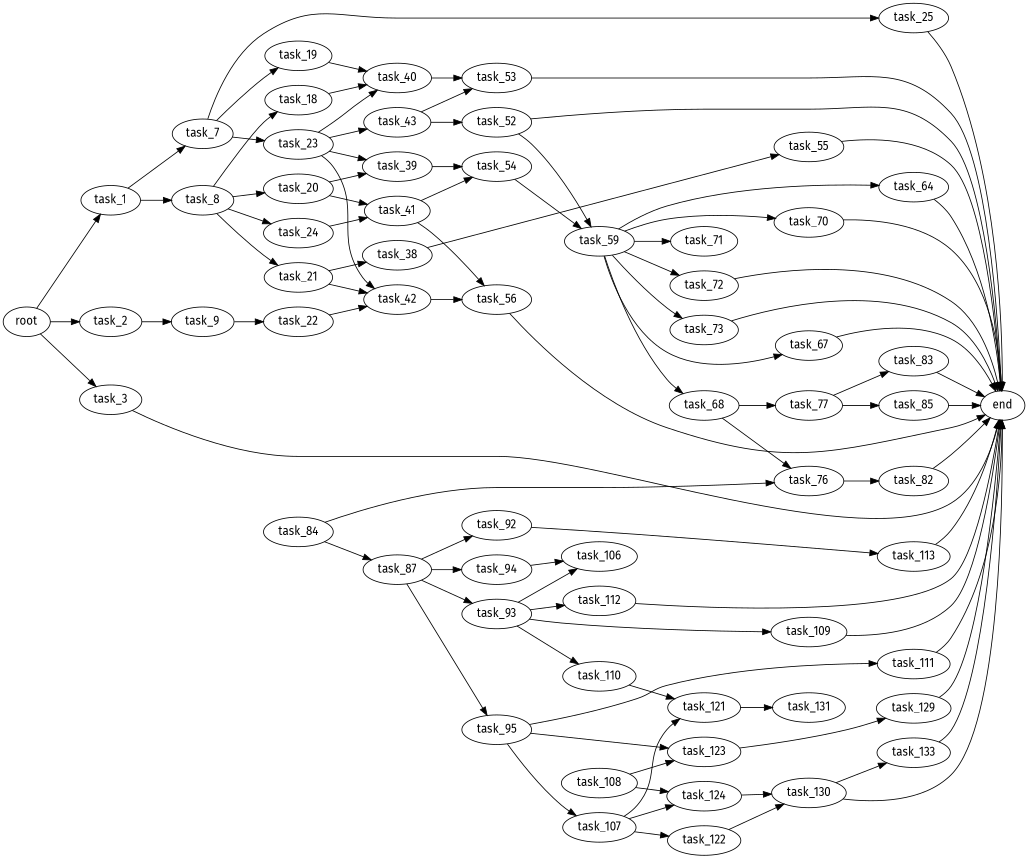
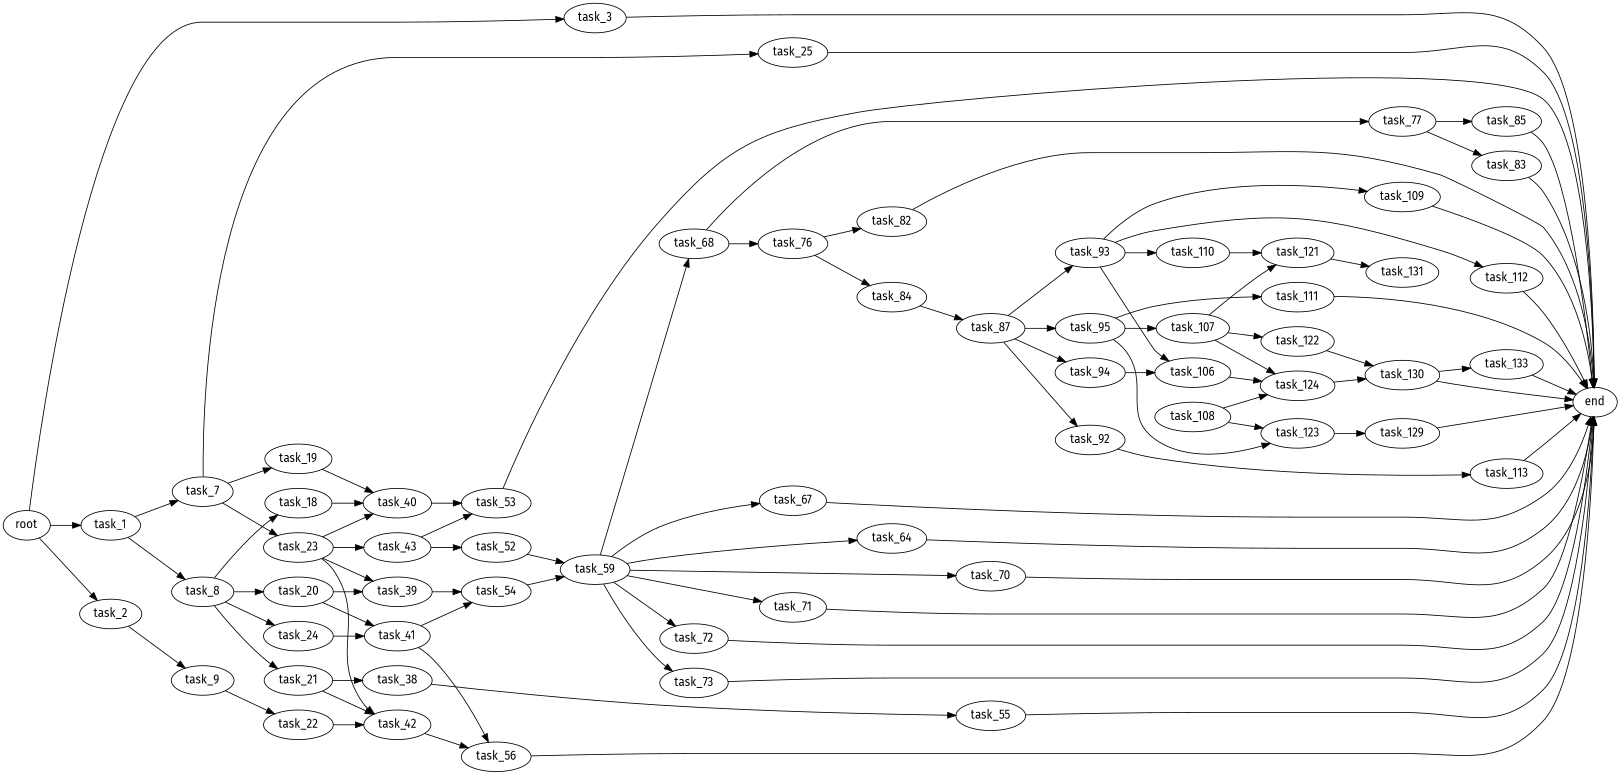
(870, 107) -> (1275, 614)
none -> (1241, 379)
(543, 488) -> (839, 268)
